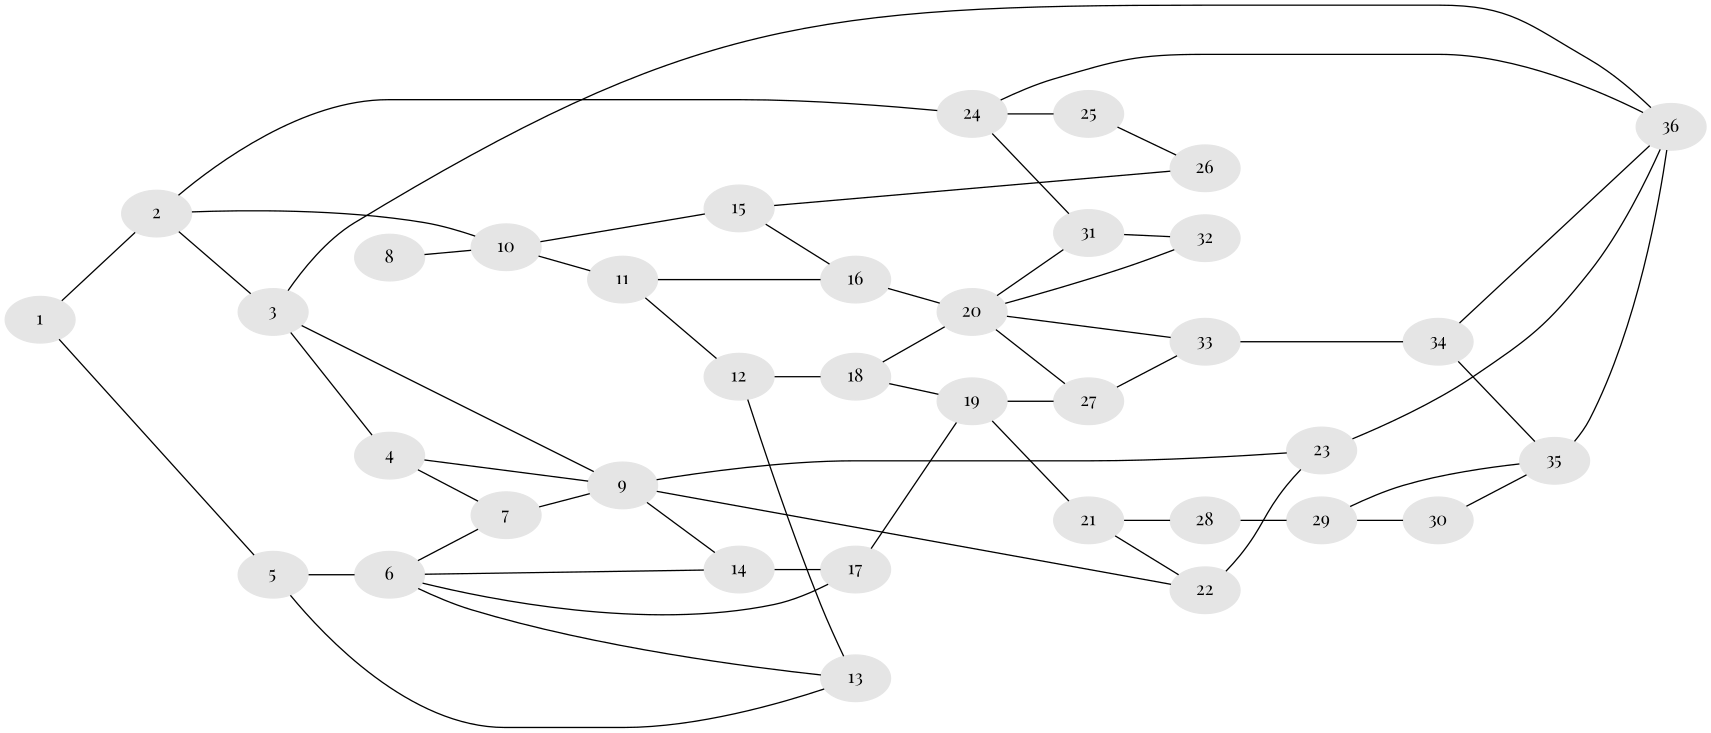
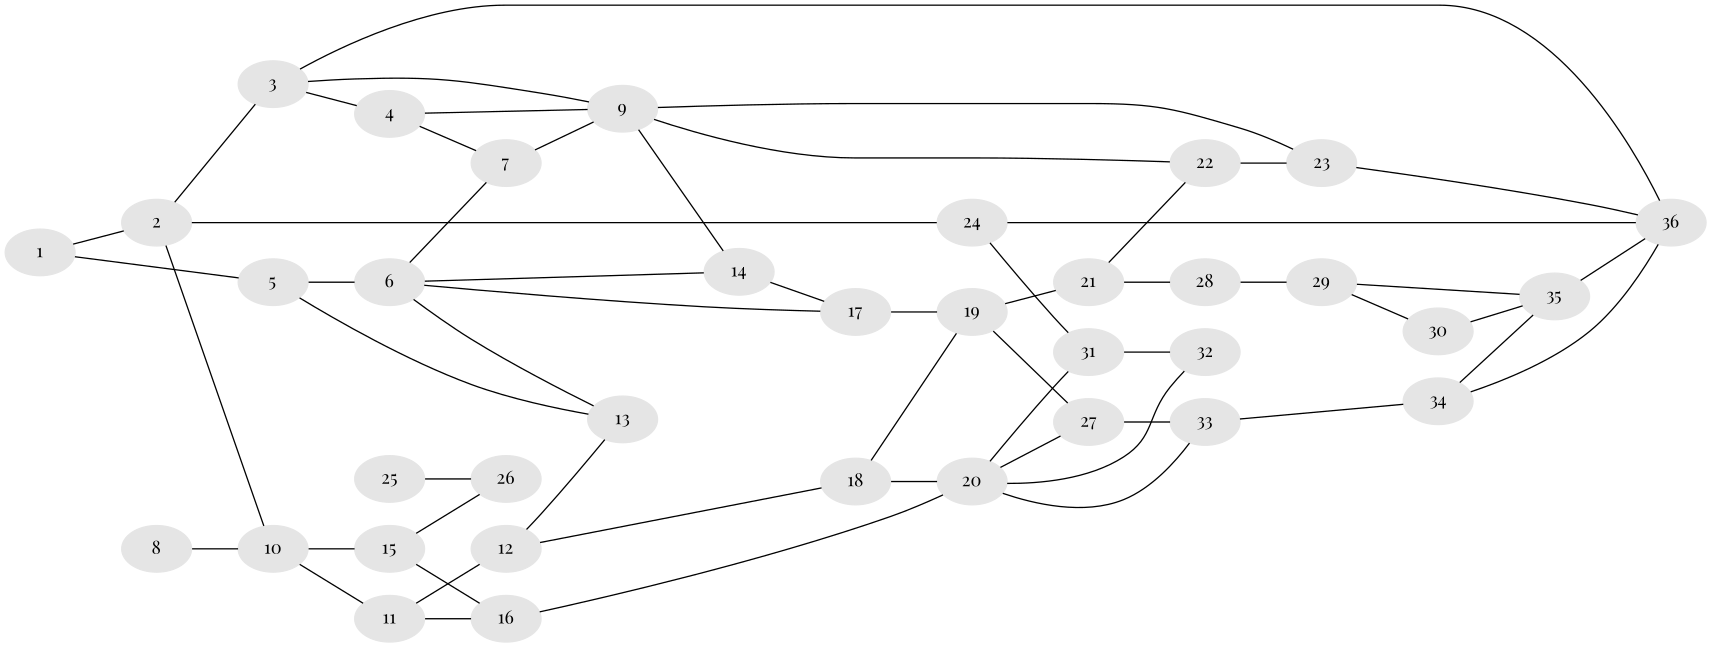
(1031, 114) -> none
